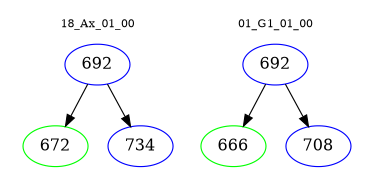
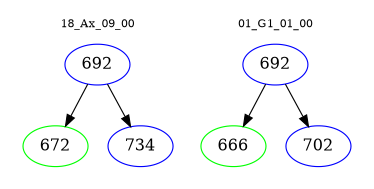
(98, 24) -> (98, 24)
(318, 146) -> (318, 146)
